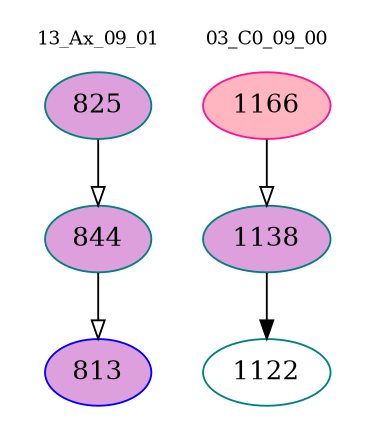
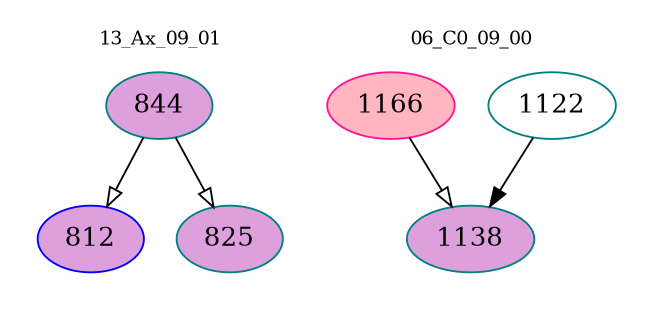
(267, 40) -> (472, 40)
(98, 163) -> (190, 164)
(267, 297) -> (517, 164)
(98, 372) -> (91, 239)
